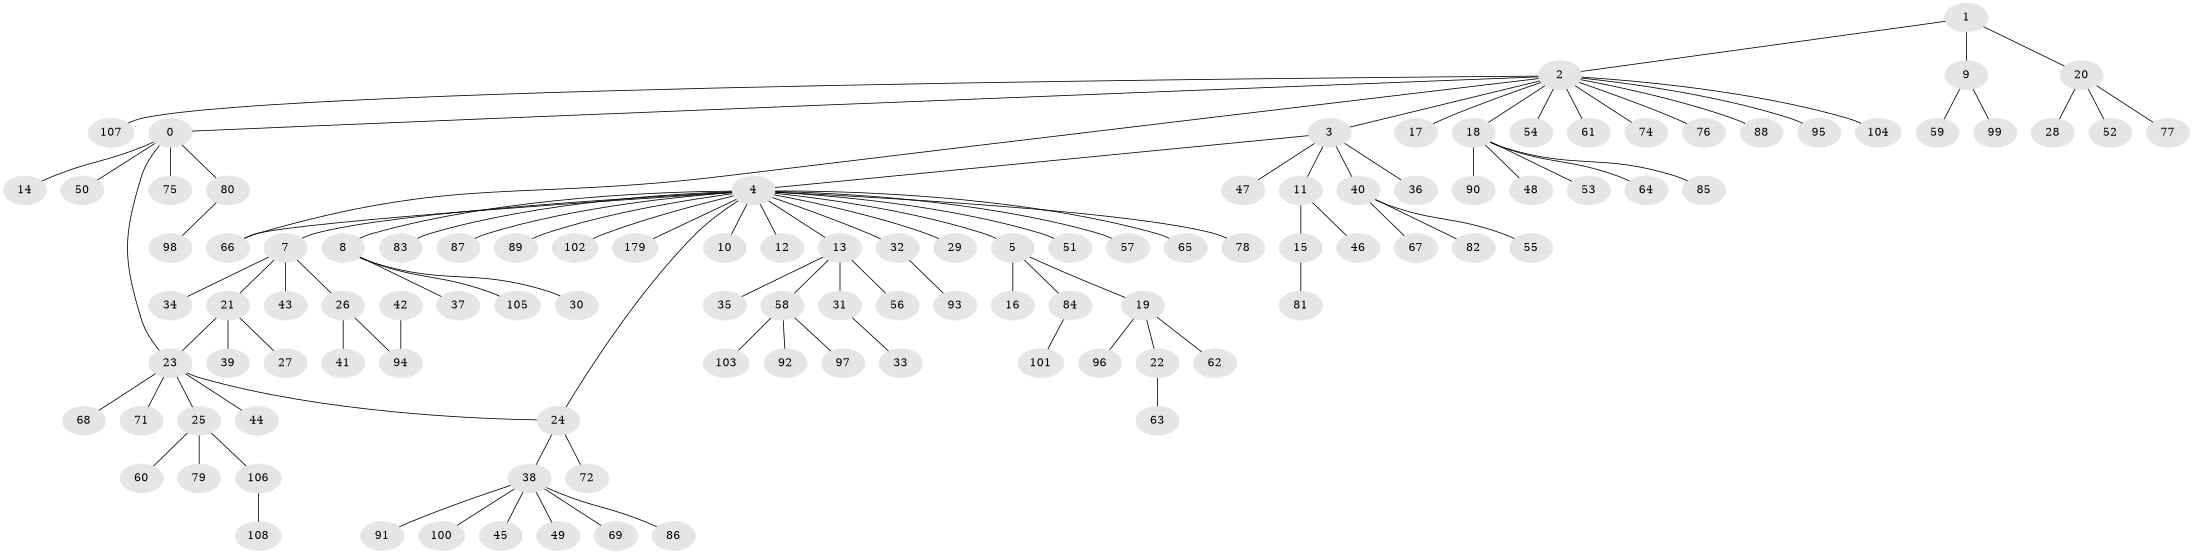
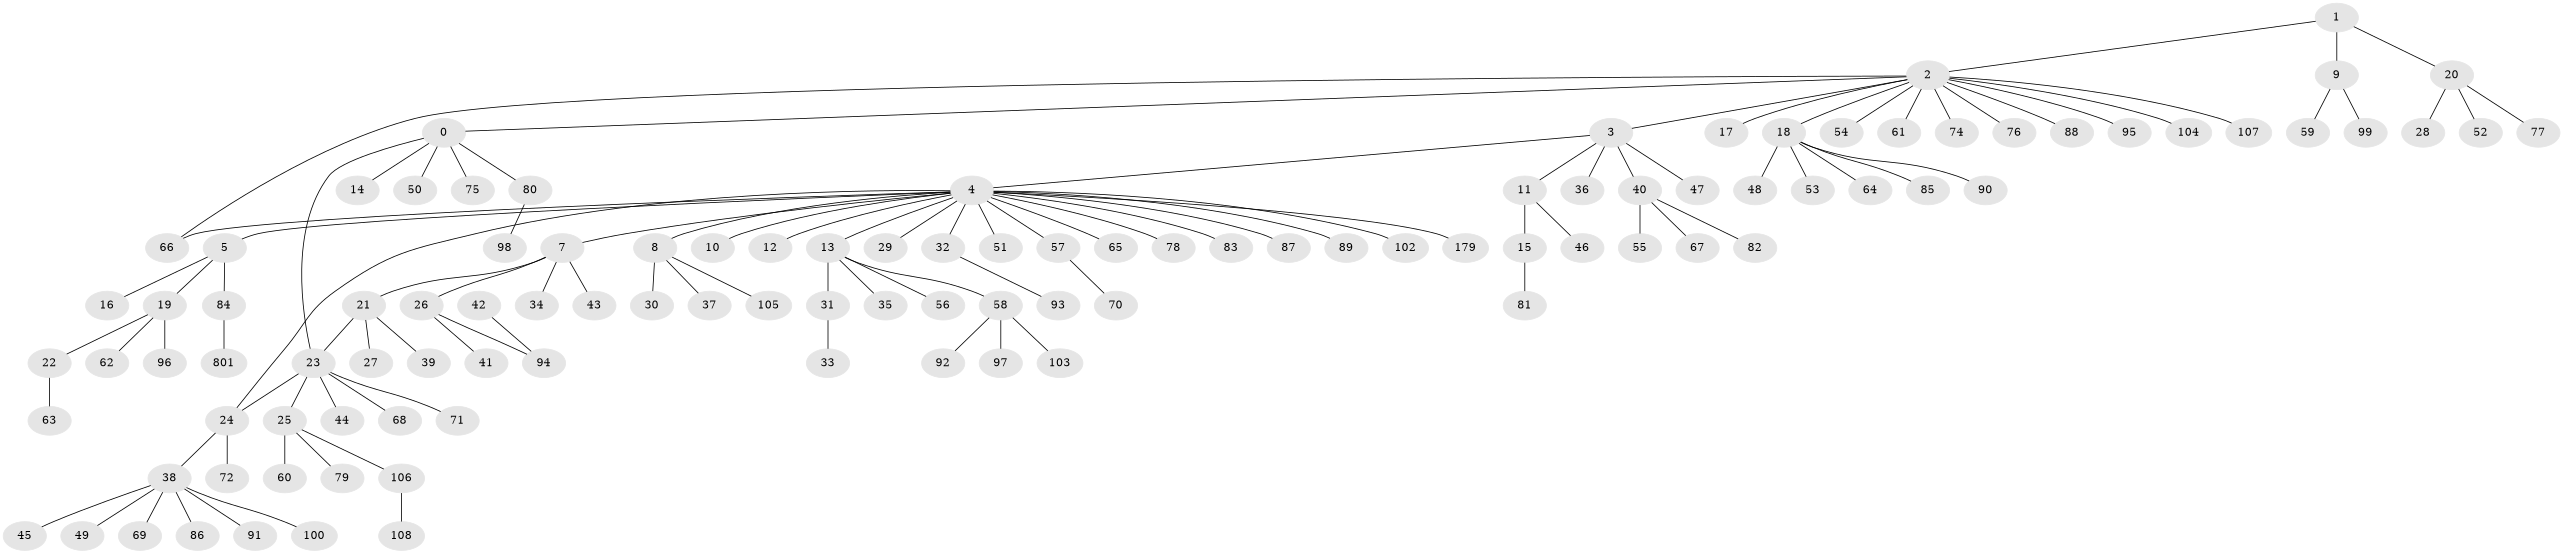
none -> (1116, 306)
(1041, 363) -> (224, 363)
